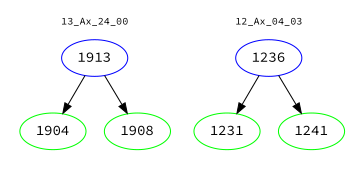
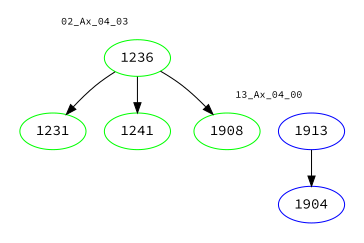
(95, 22) -> (269, 95)
(269, 22) -> (95, 22)
(269, 58) -> (137, 58)
(113, 90) -> (193, 95)
(53, 131) -> (312, 205)
